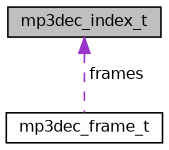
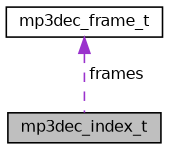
(84, 83) -> (84, 83)
